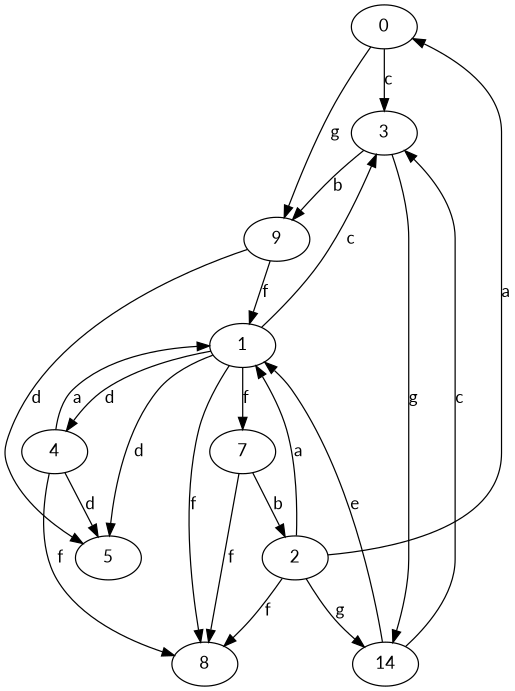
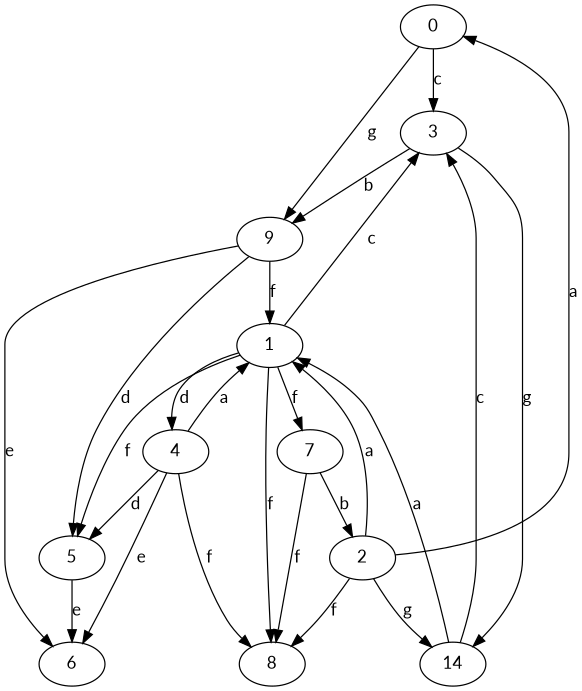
(139, 452) -> (128, 452)
(355, 505) -> (417, 505)
none -> (72, 664)
